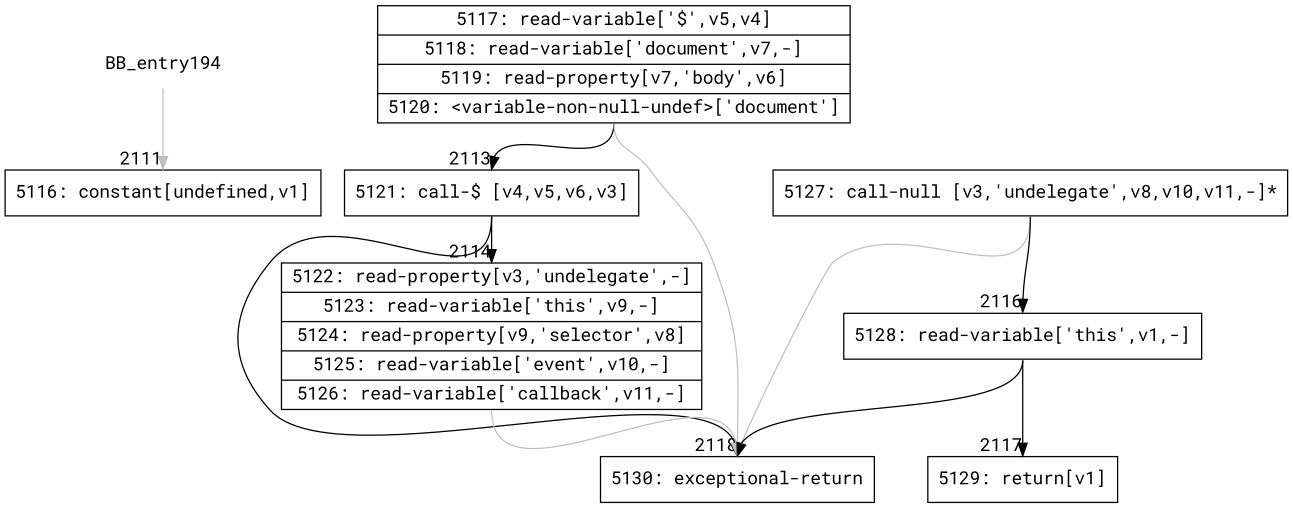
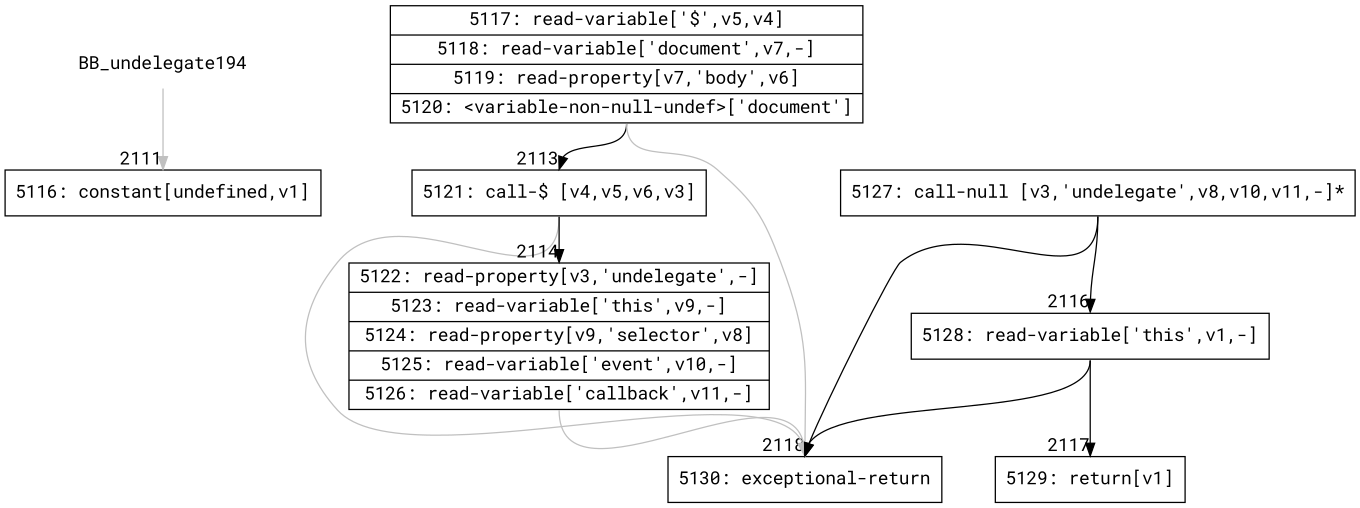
(163, 64) -> (163, 64)
(843, 257) -> (911, 257)
(297, 424) -> (364, 424)
